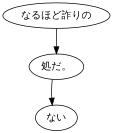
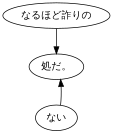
(52, 89) -> (61, 96)
